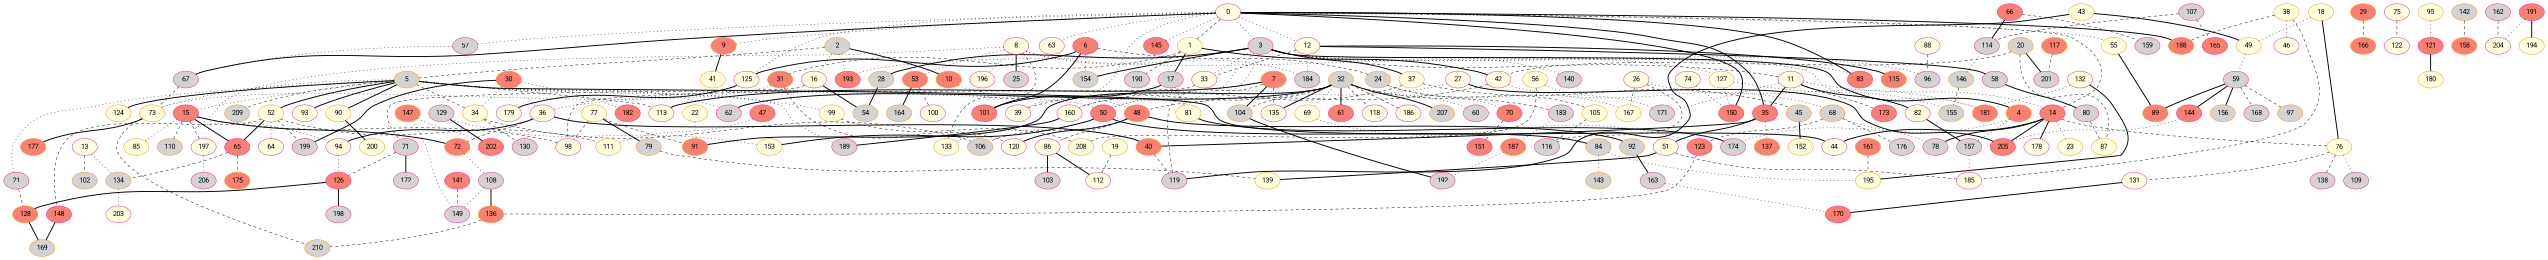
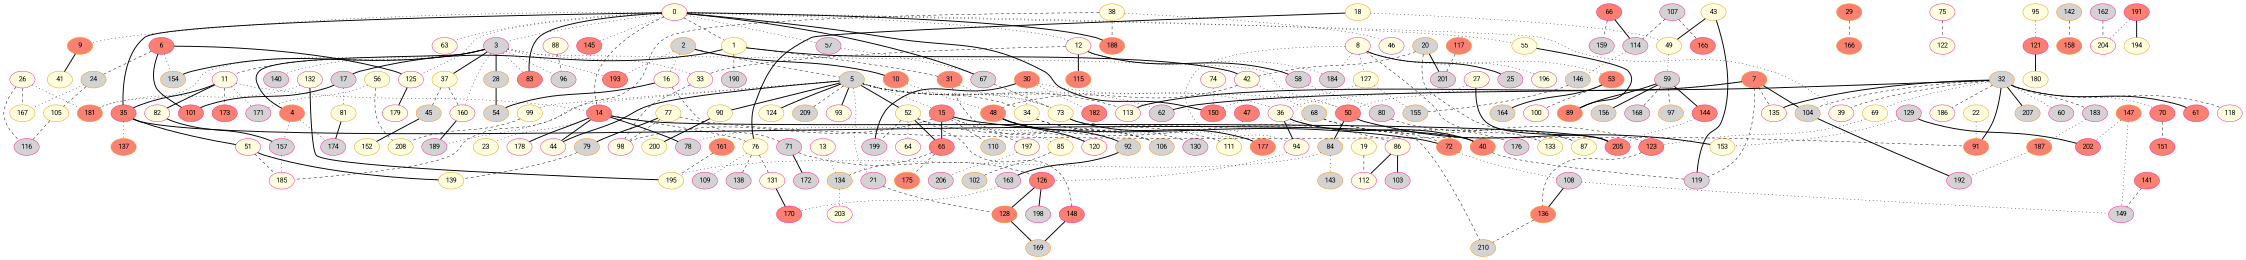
(2032, 94) -> (1351, 100)
(85, 164) -> (1018, 164)
